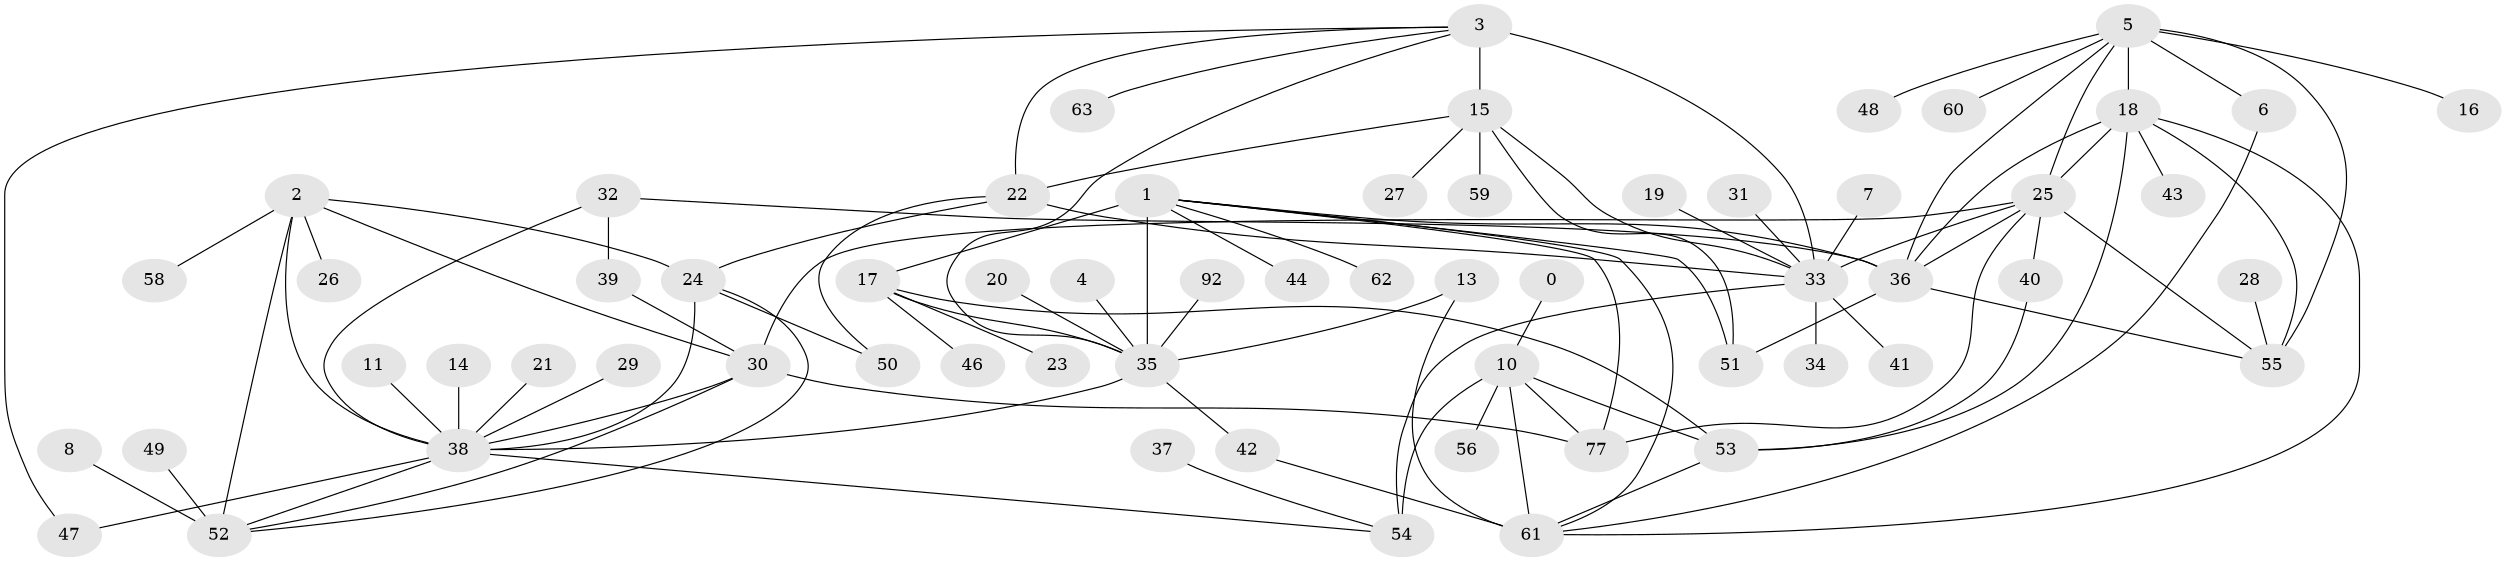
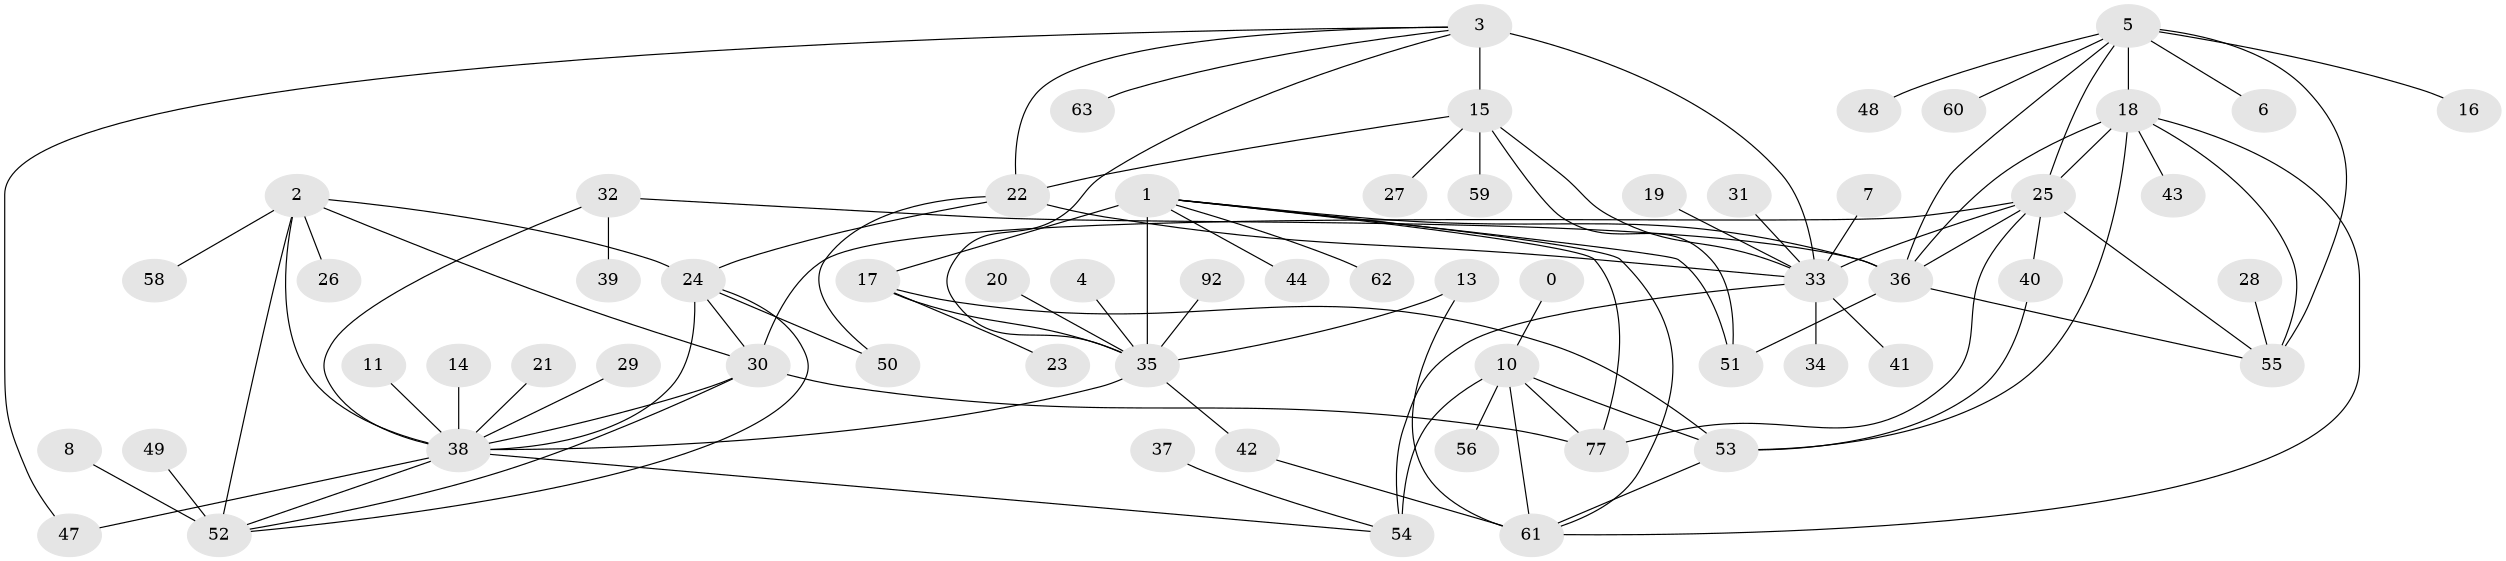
(683, 323) -> (726, 323)
(973, 366) -> none
(1972, 427) -> none
